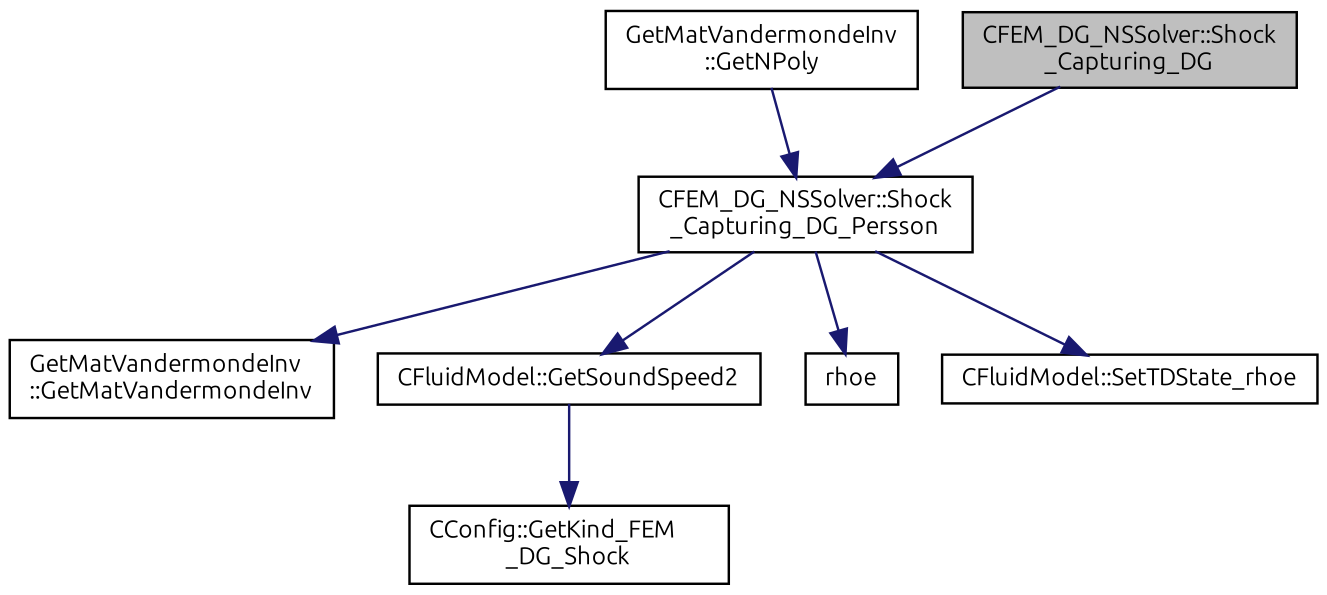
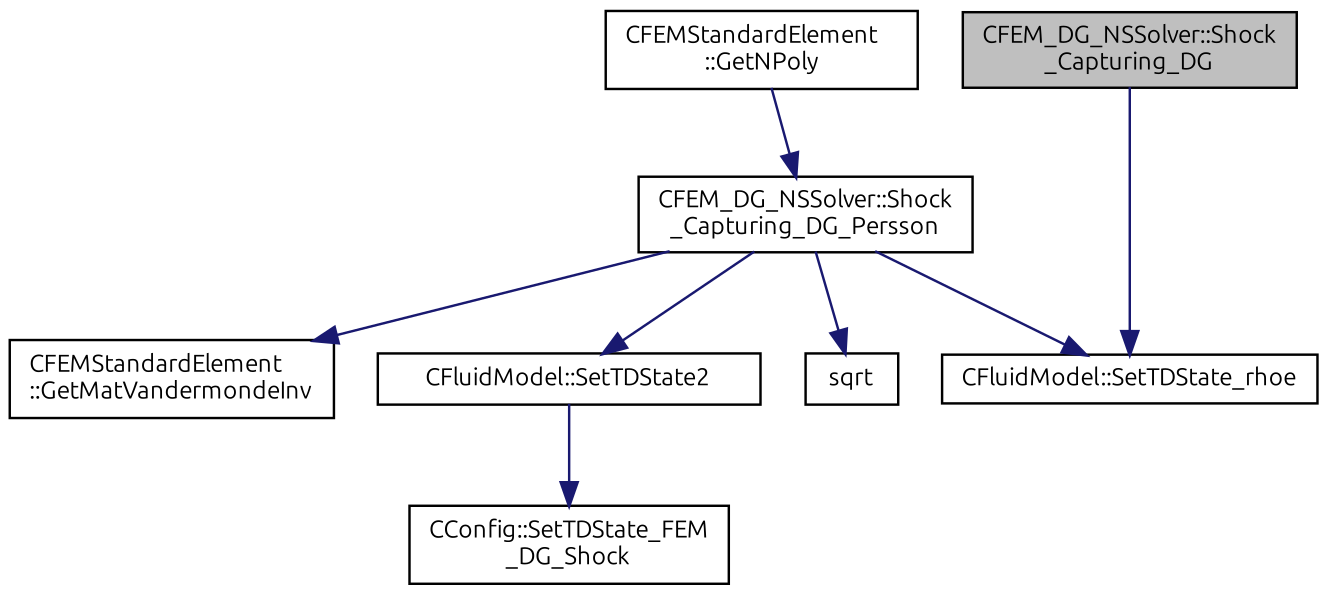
(762, 50) -> (762, 50)
(979, 127) -> (1130, 209)
(172, 379) -> (172, 379)
(569, 379) -> (569, 379)
(852, 379) -> (852, 379)
(569, 545) -> (569, 545)
